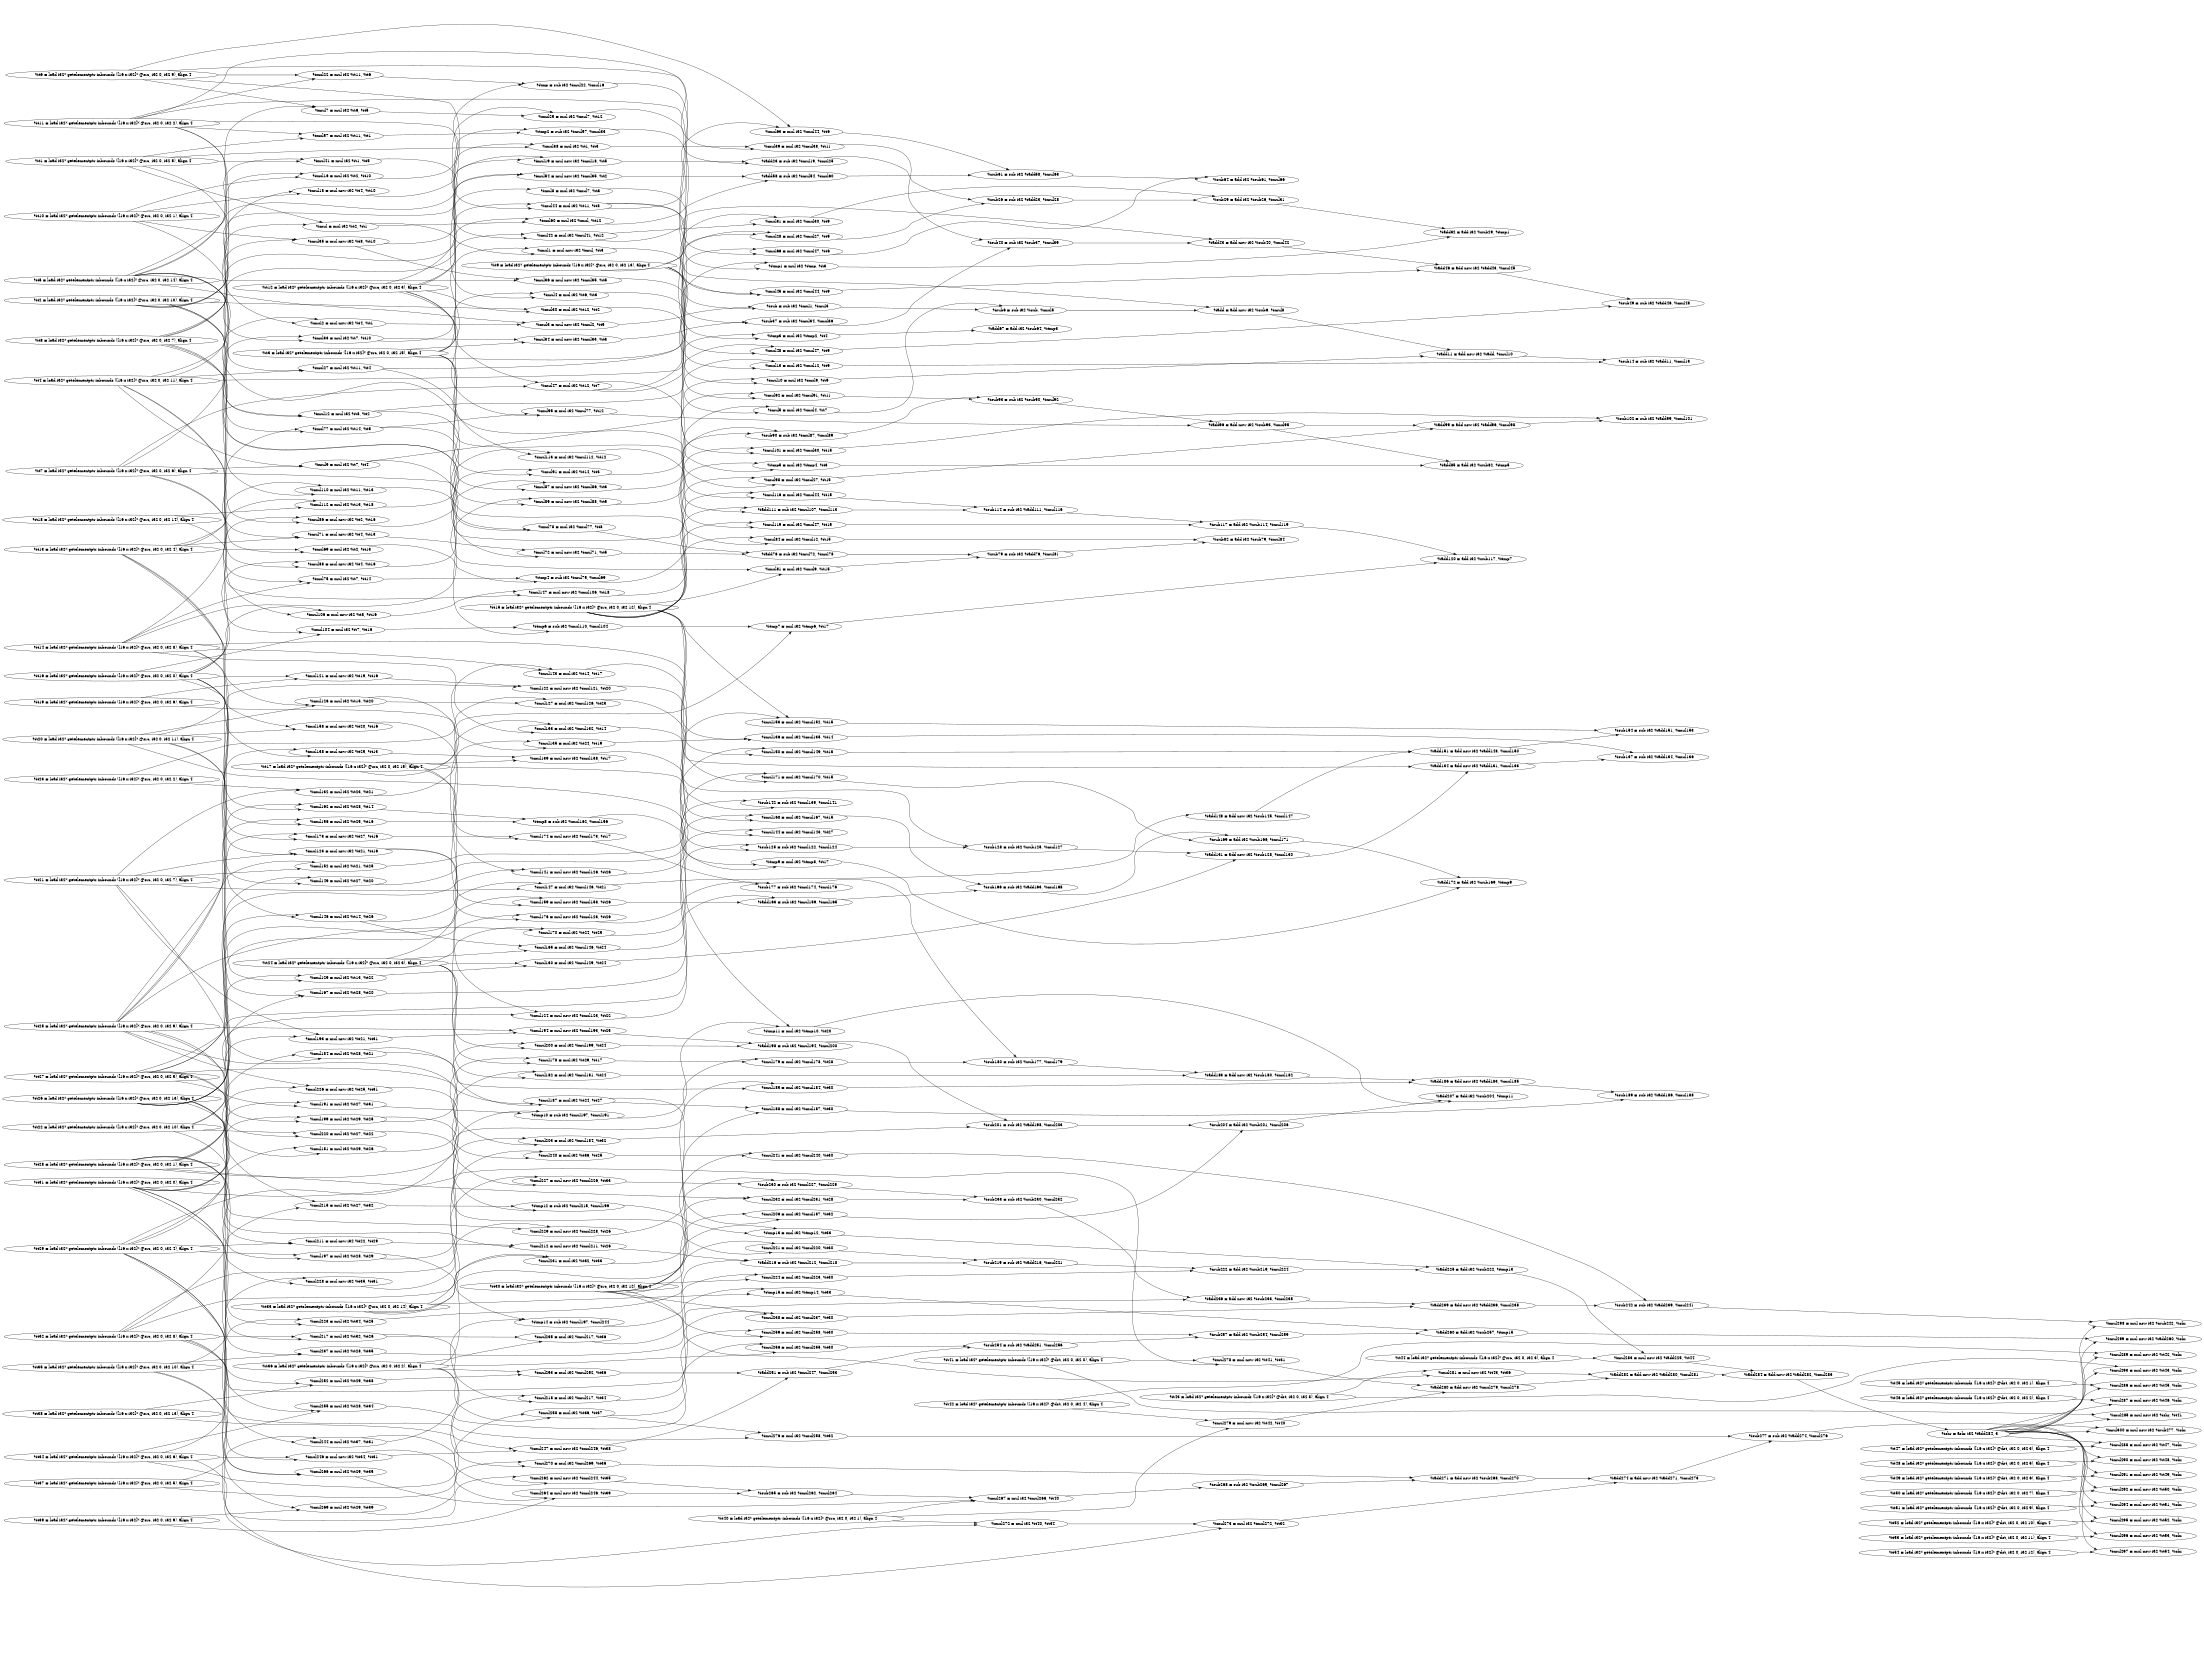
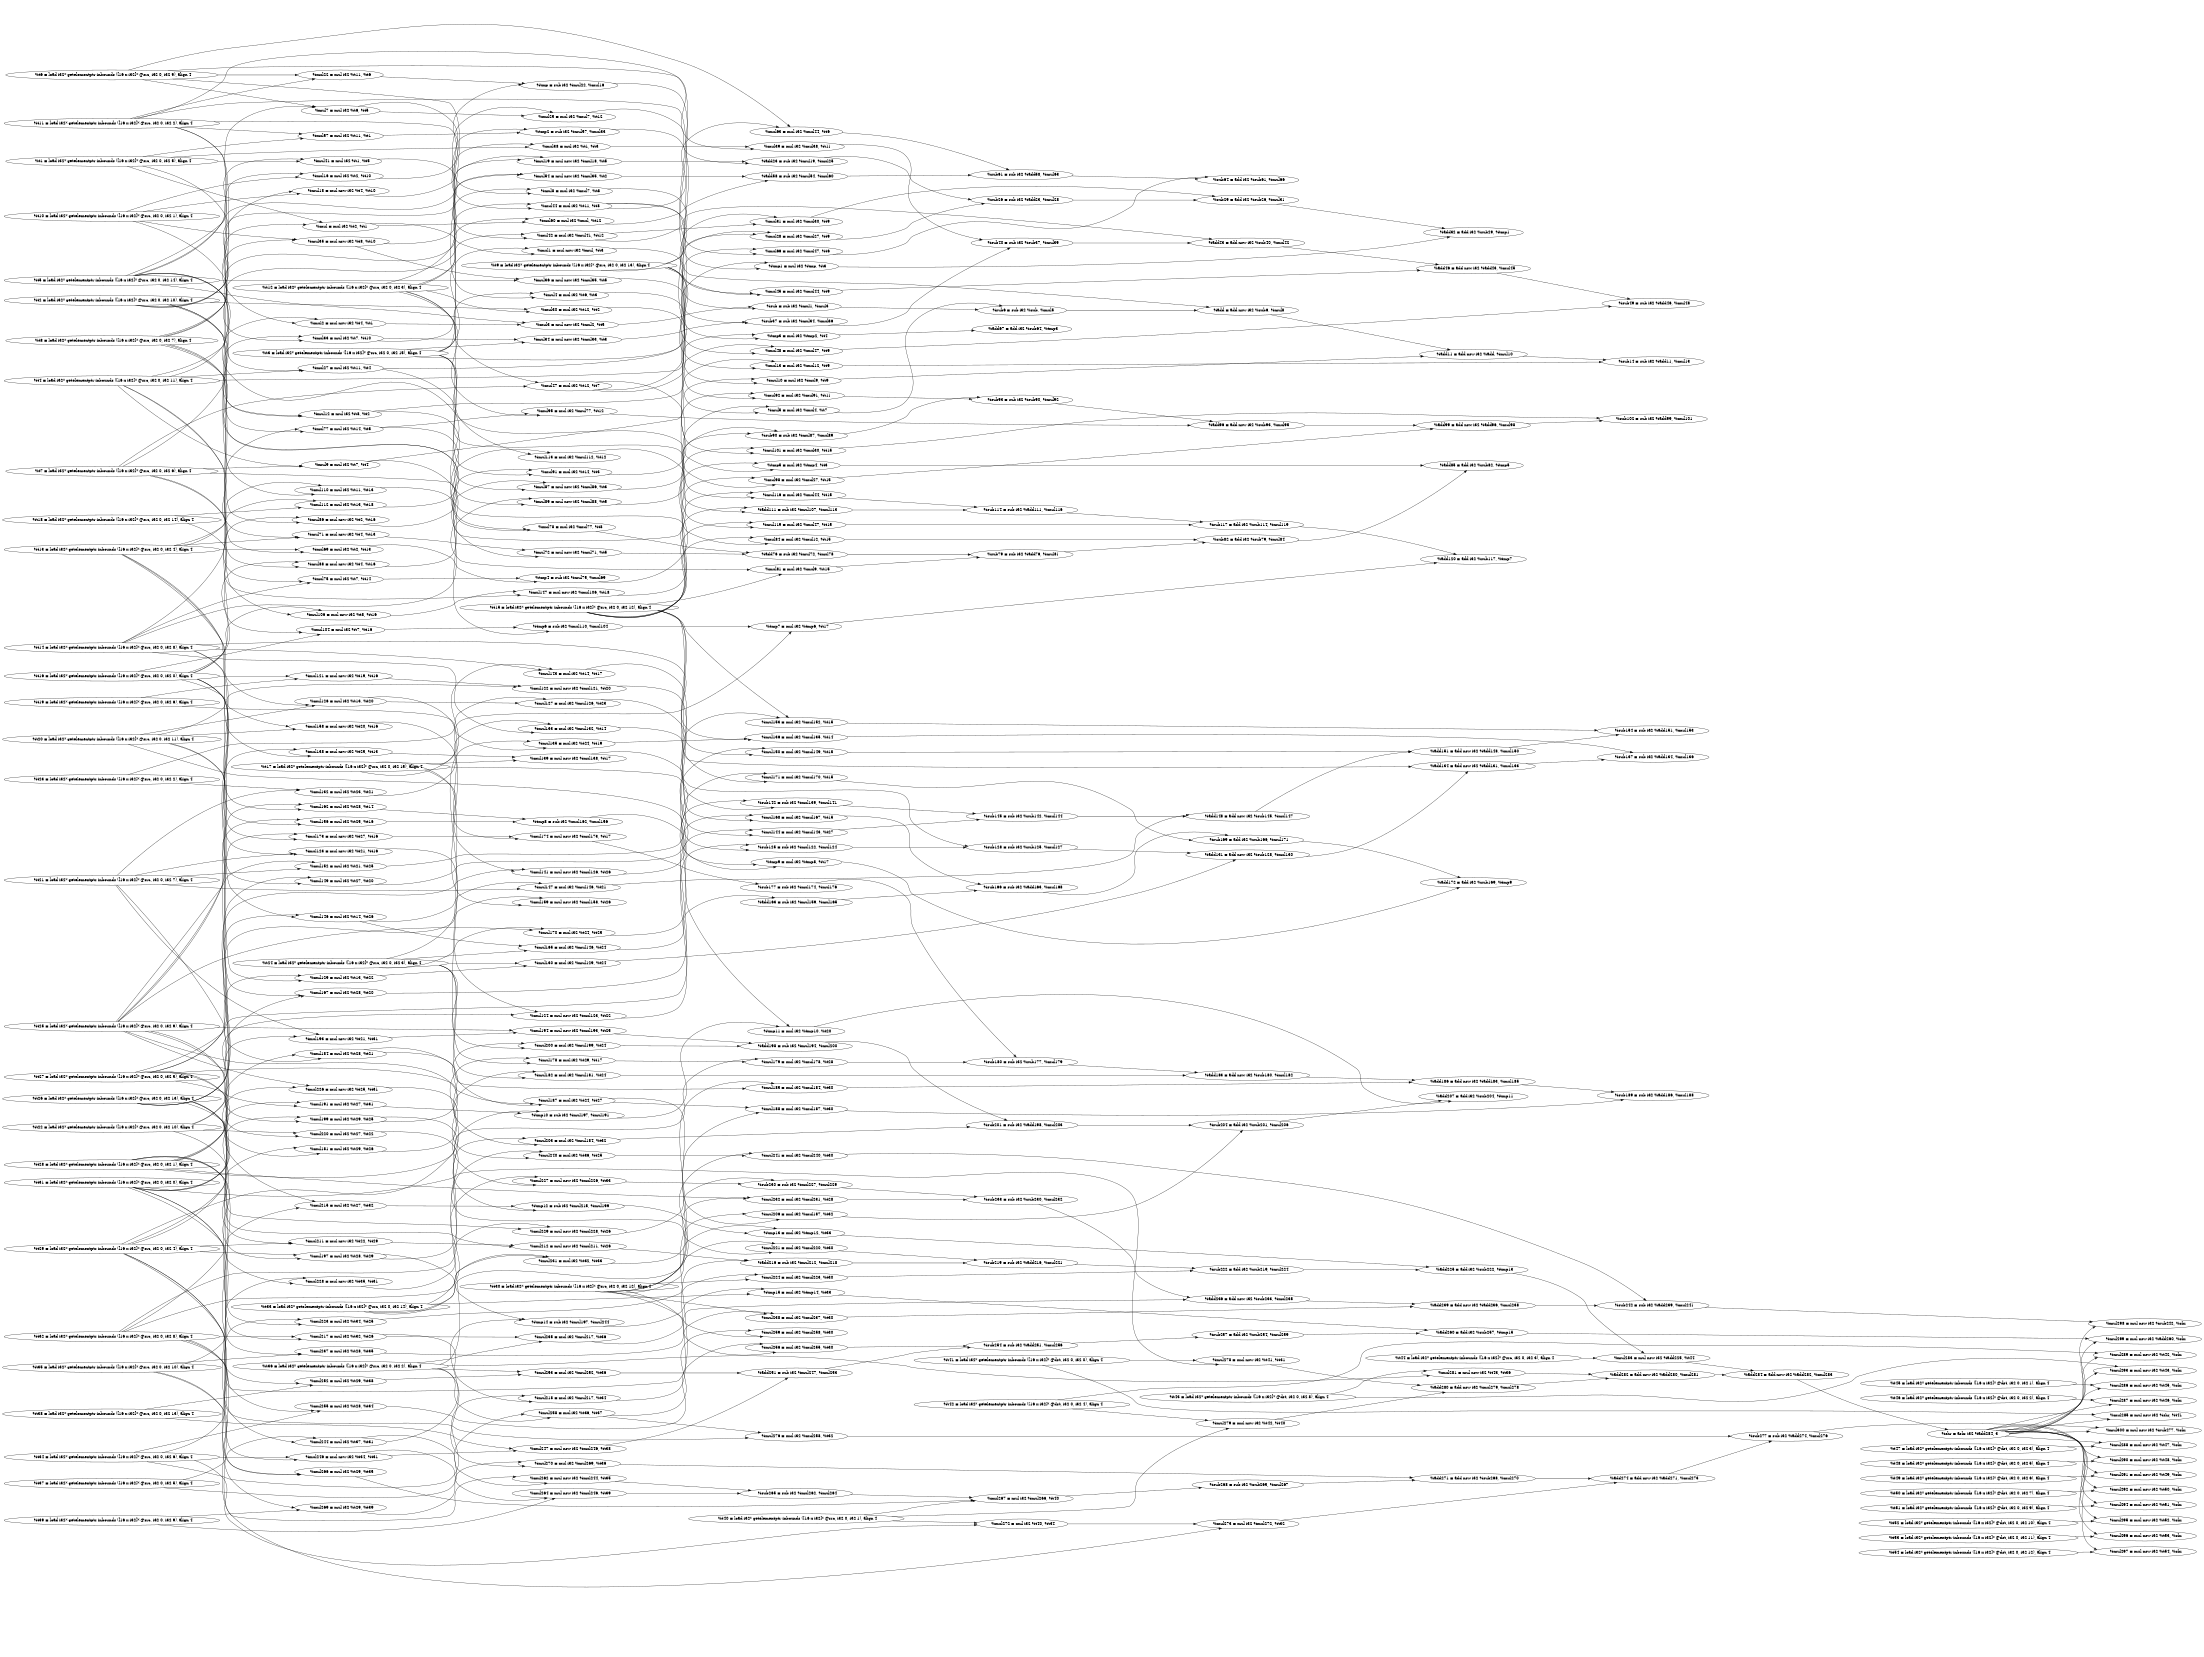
none -> (456, 127)
(1360, 445) -> (1386, 520)
none -> (1022, 816)
(679, 902) -> none
(569, 917) -> none
(1018, 1334) -> none
